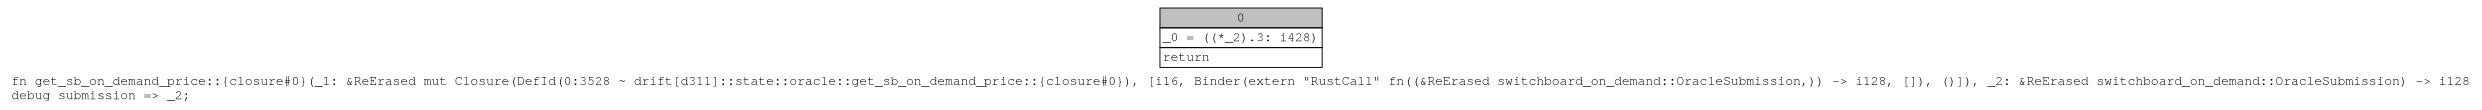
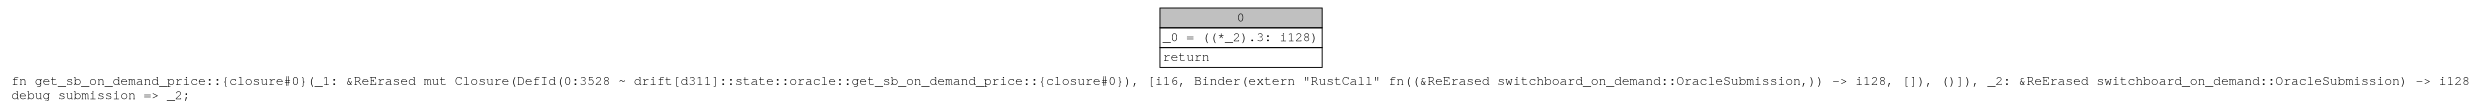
(1241, 37) -> (1241, 37)
